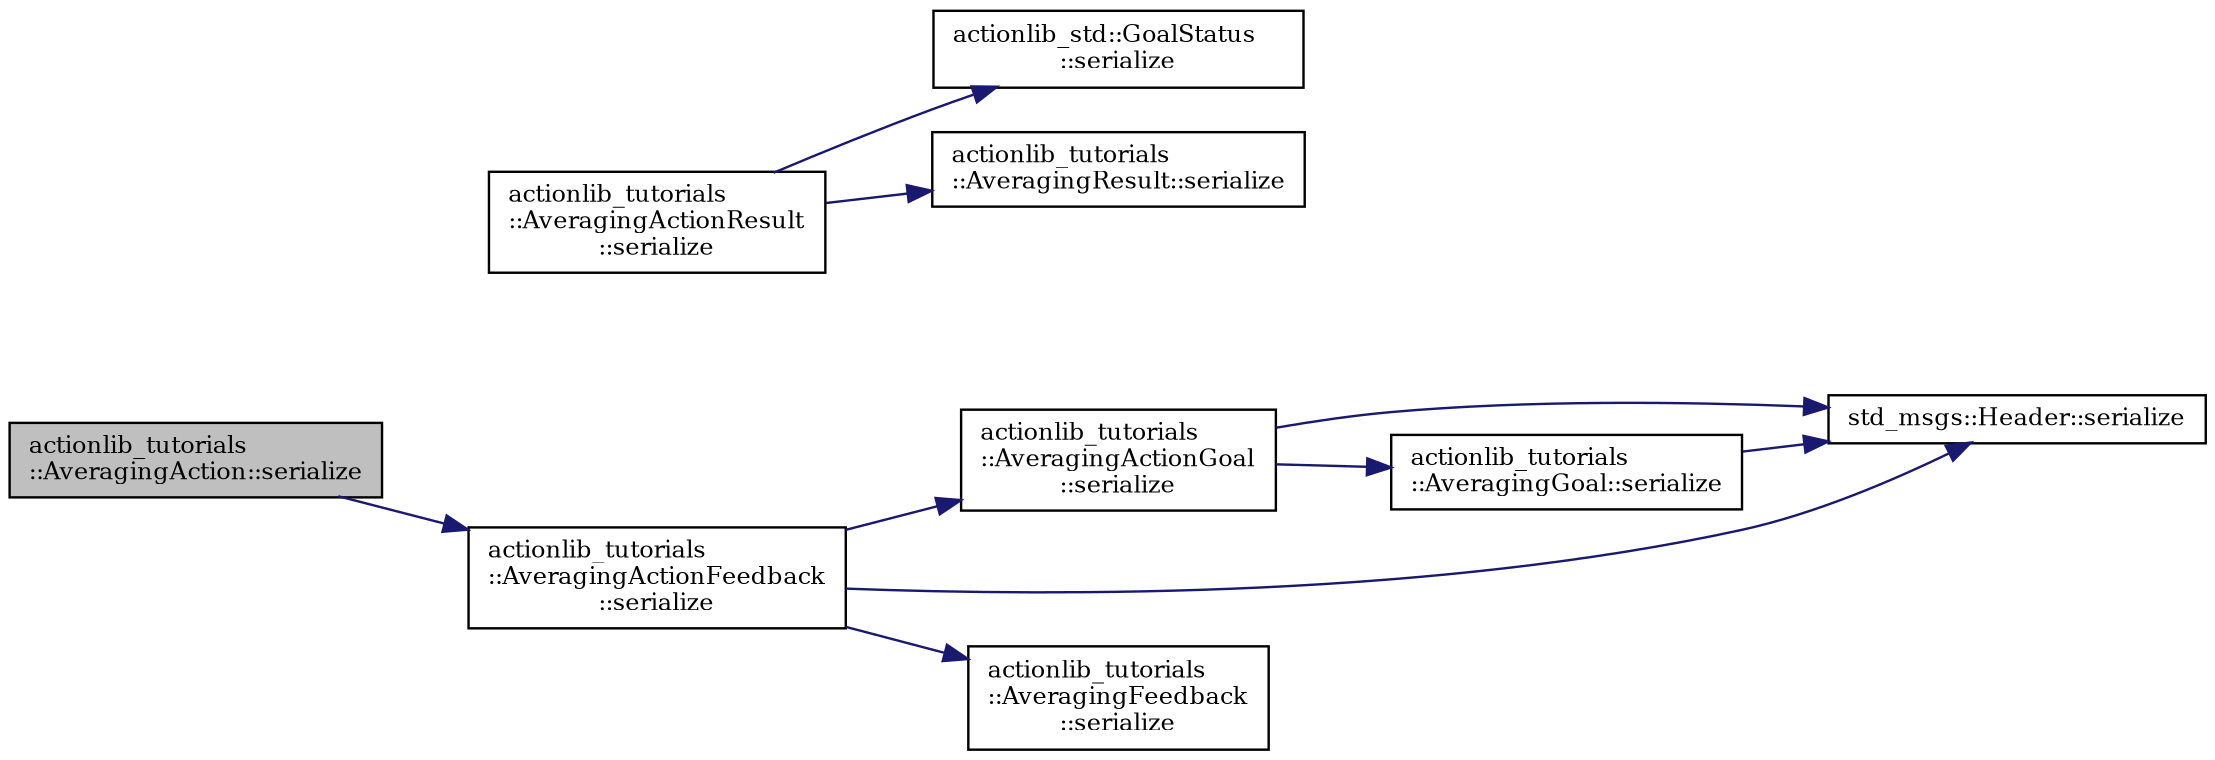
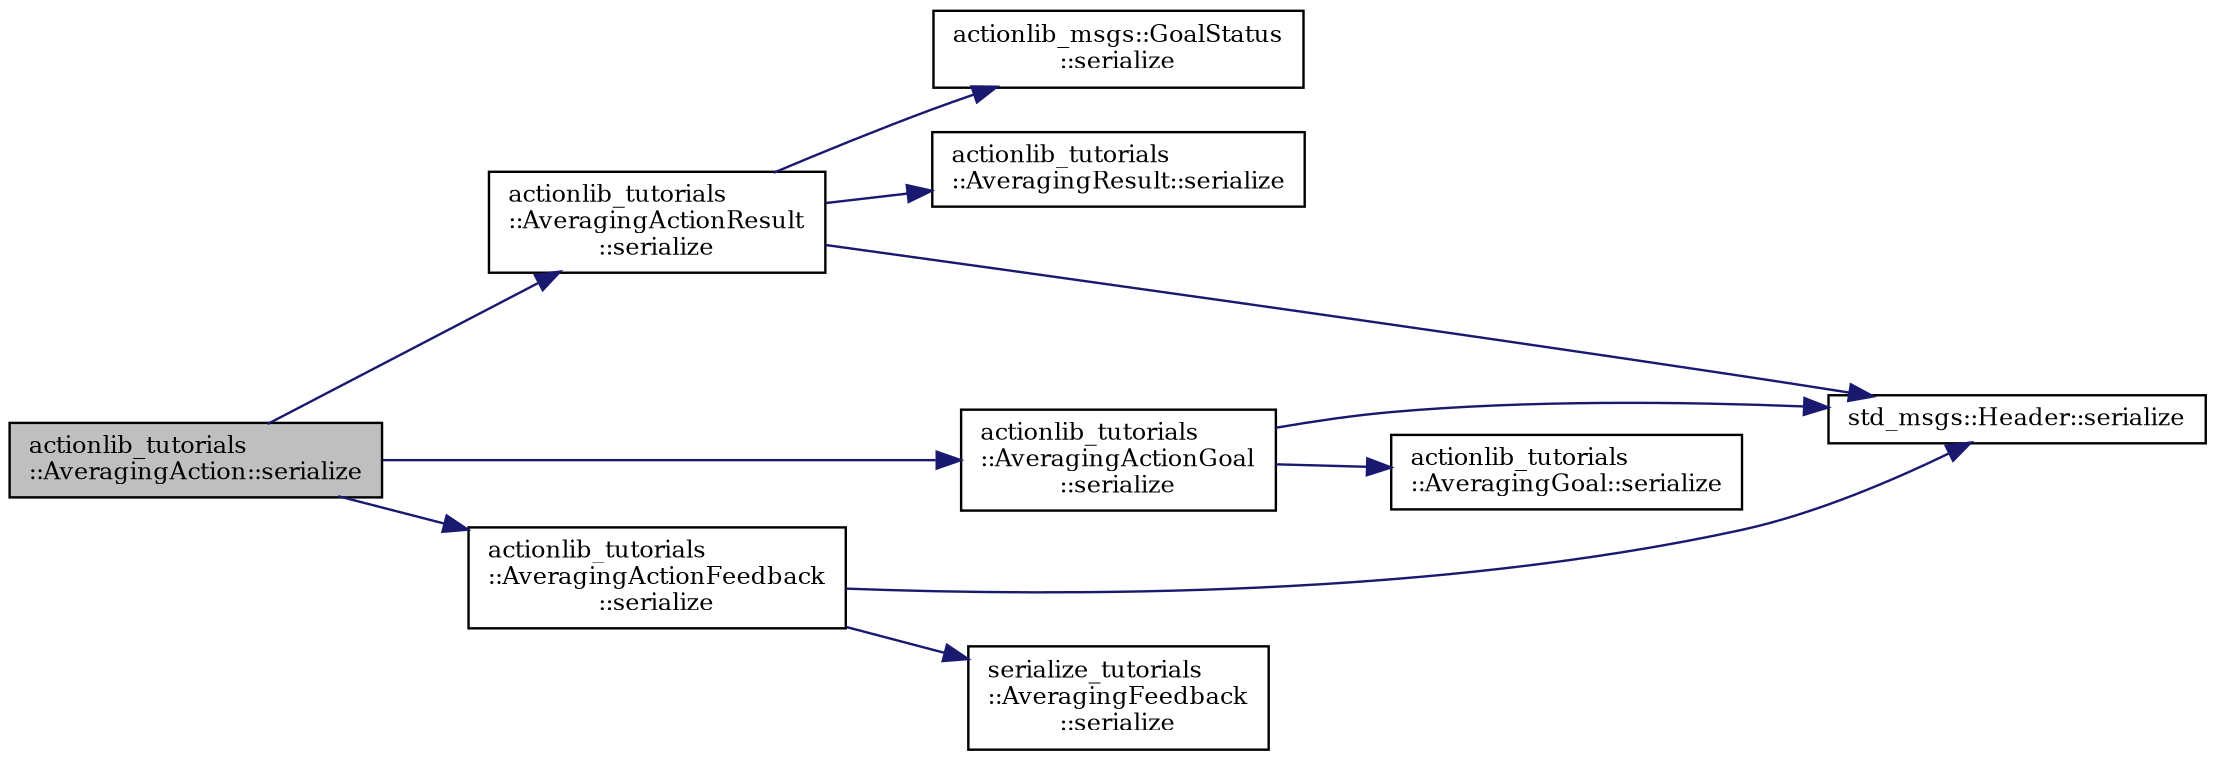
(1118, 49) -> (1118, 49)
none -> (403, 354)
(1773, 448) -> (1338, 317)
(892, 518) -> (659, 460)
(1118, 698) -> (1118, 698)
